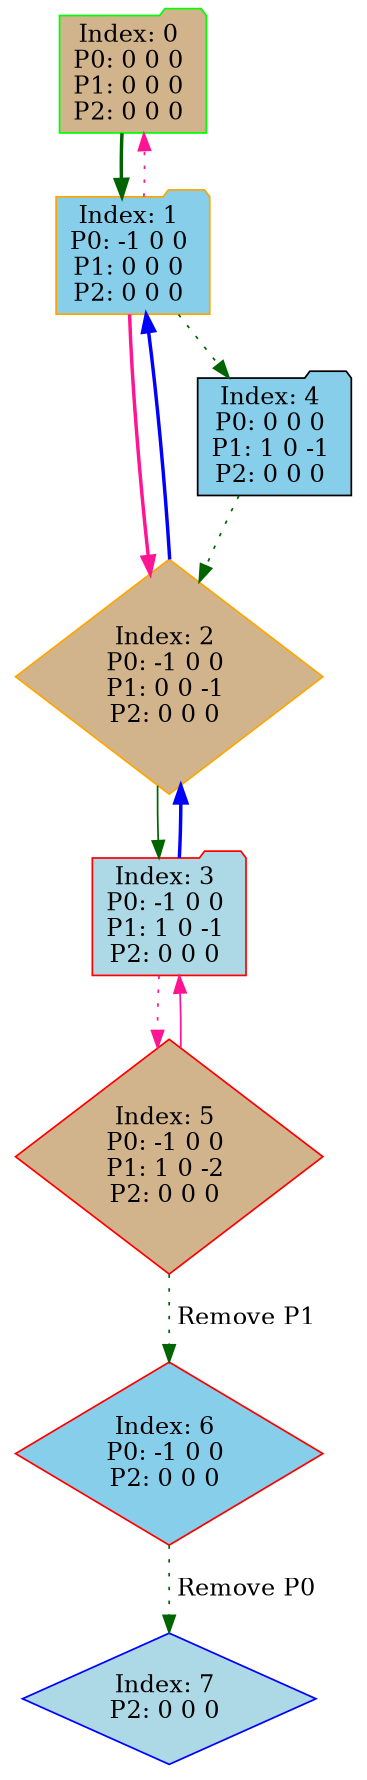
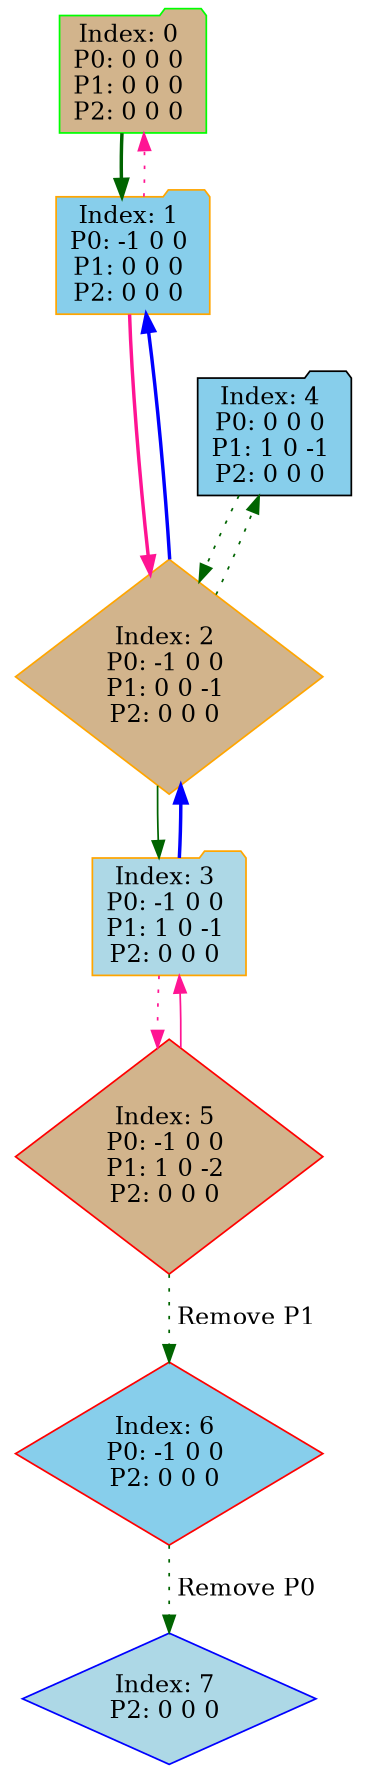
(198, 339) -> (235, 554)
(169, 917) -> (169, 917)
